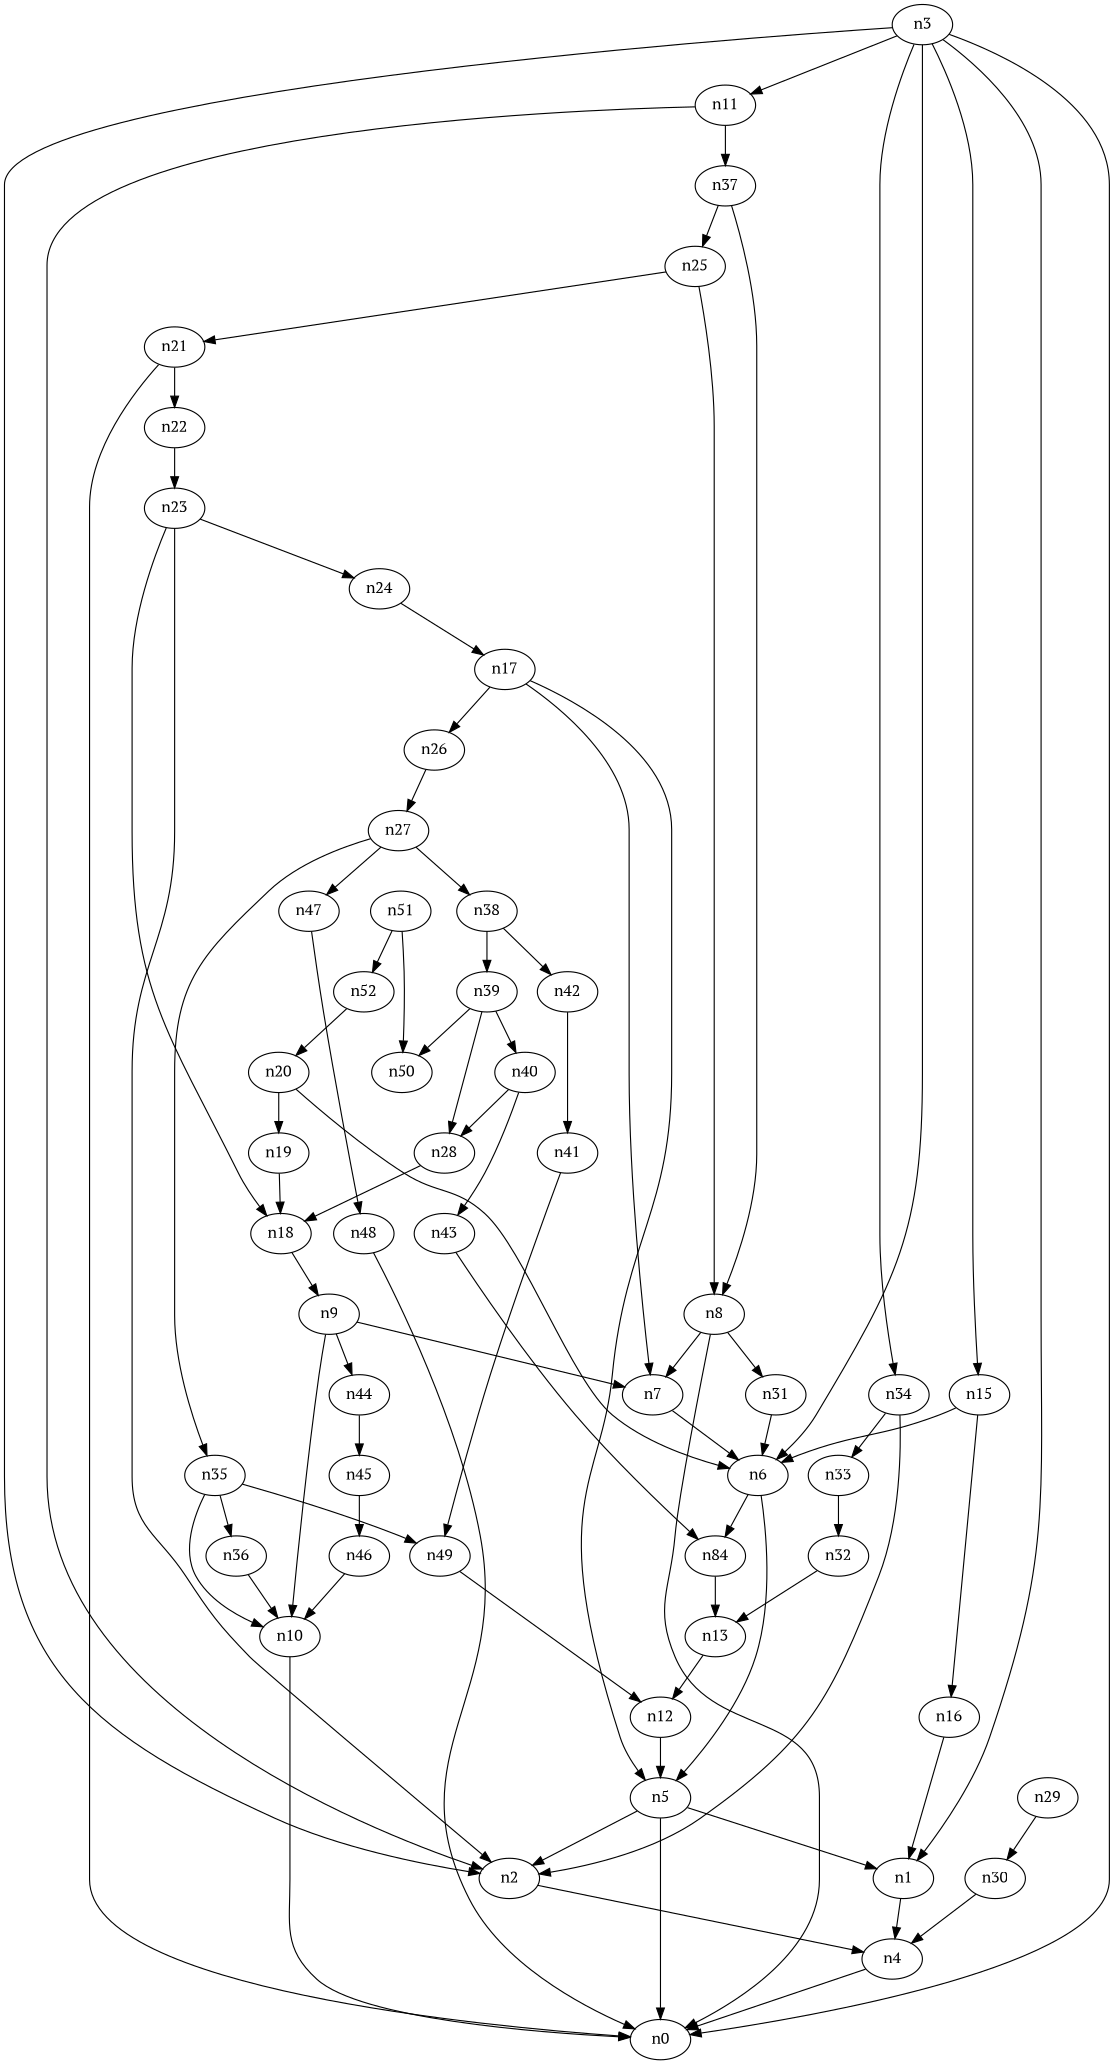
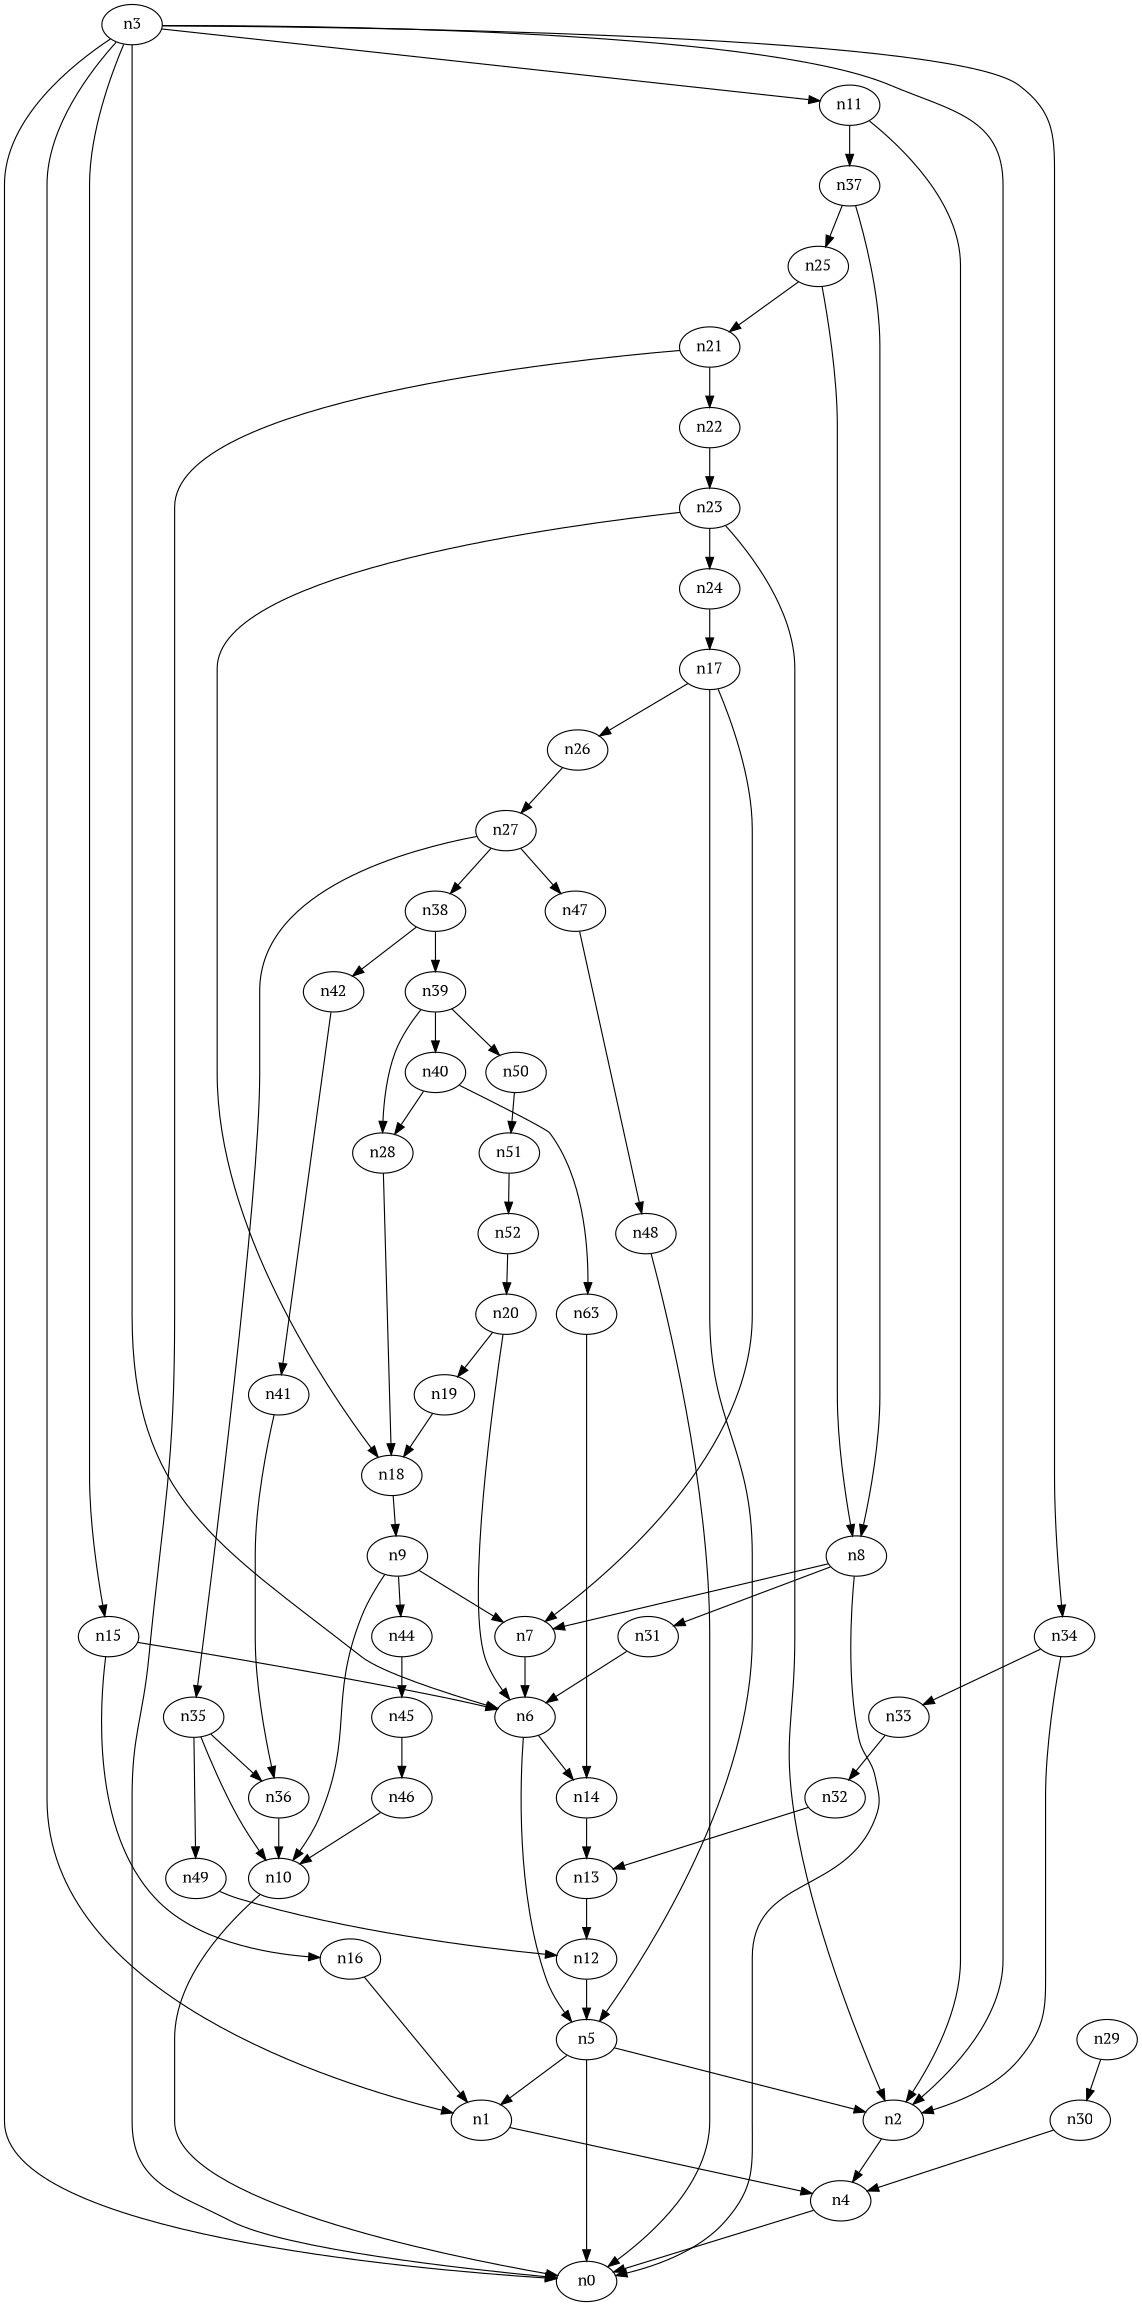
(404, 986) -> (513, 1104)
(444, 1234) -> (587, 1314)
(499, 1347) -> (255, 1591)
(715, 1556) -> (587, 1798)
